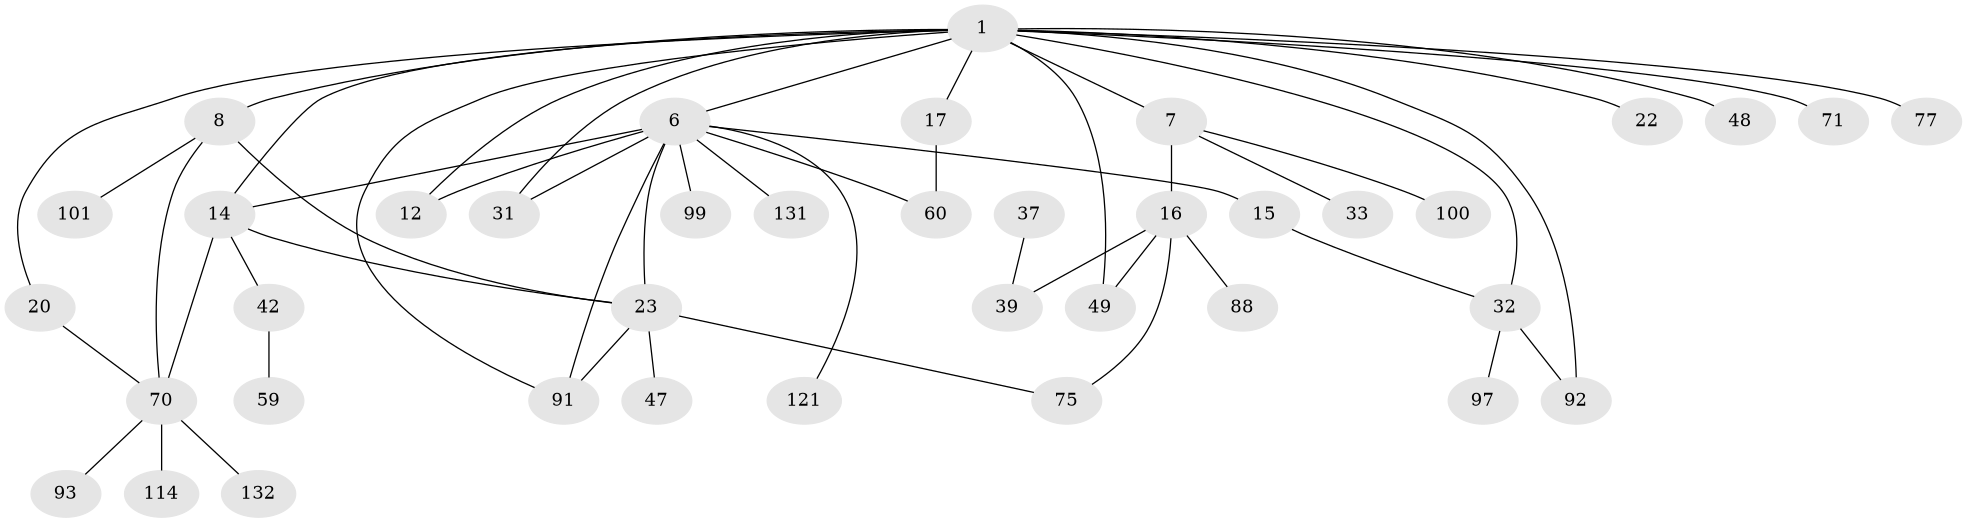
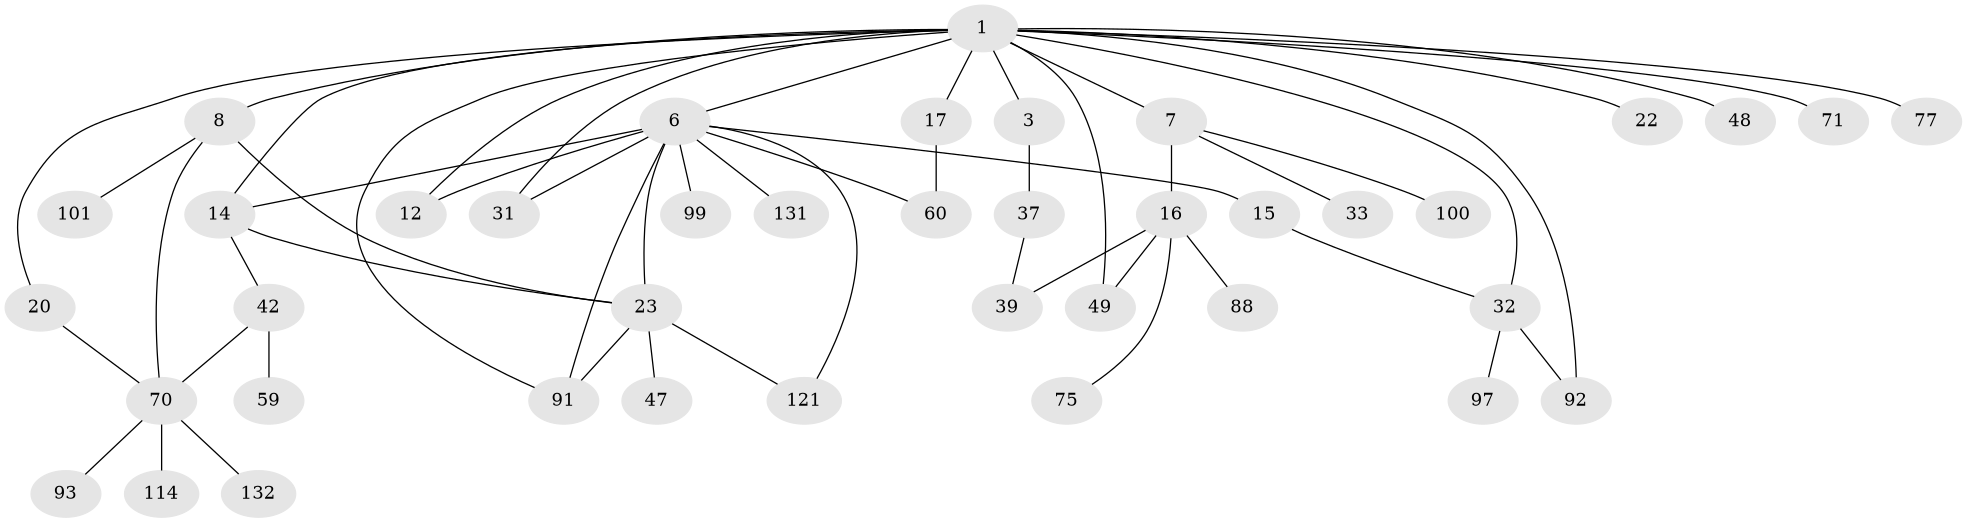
none -> (1029, 122)
(191, 308) -> (215, 354)
(857, 354) -> (725, 354)
